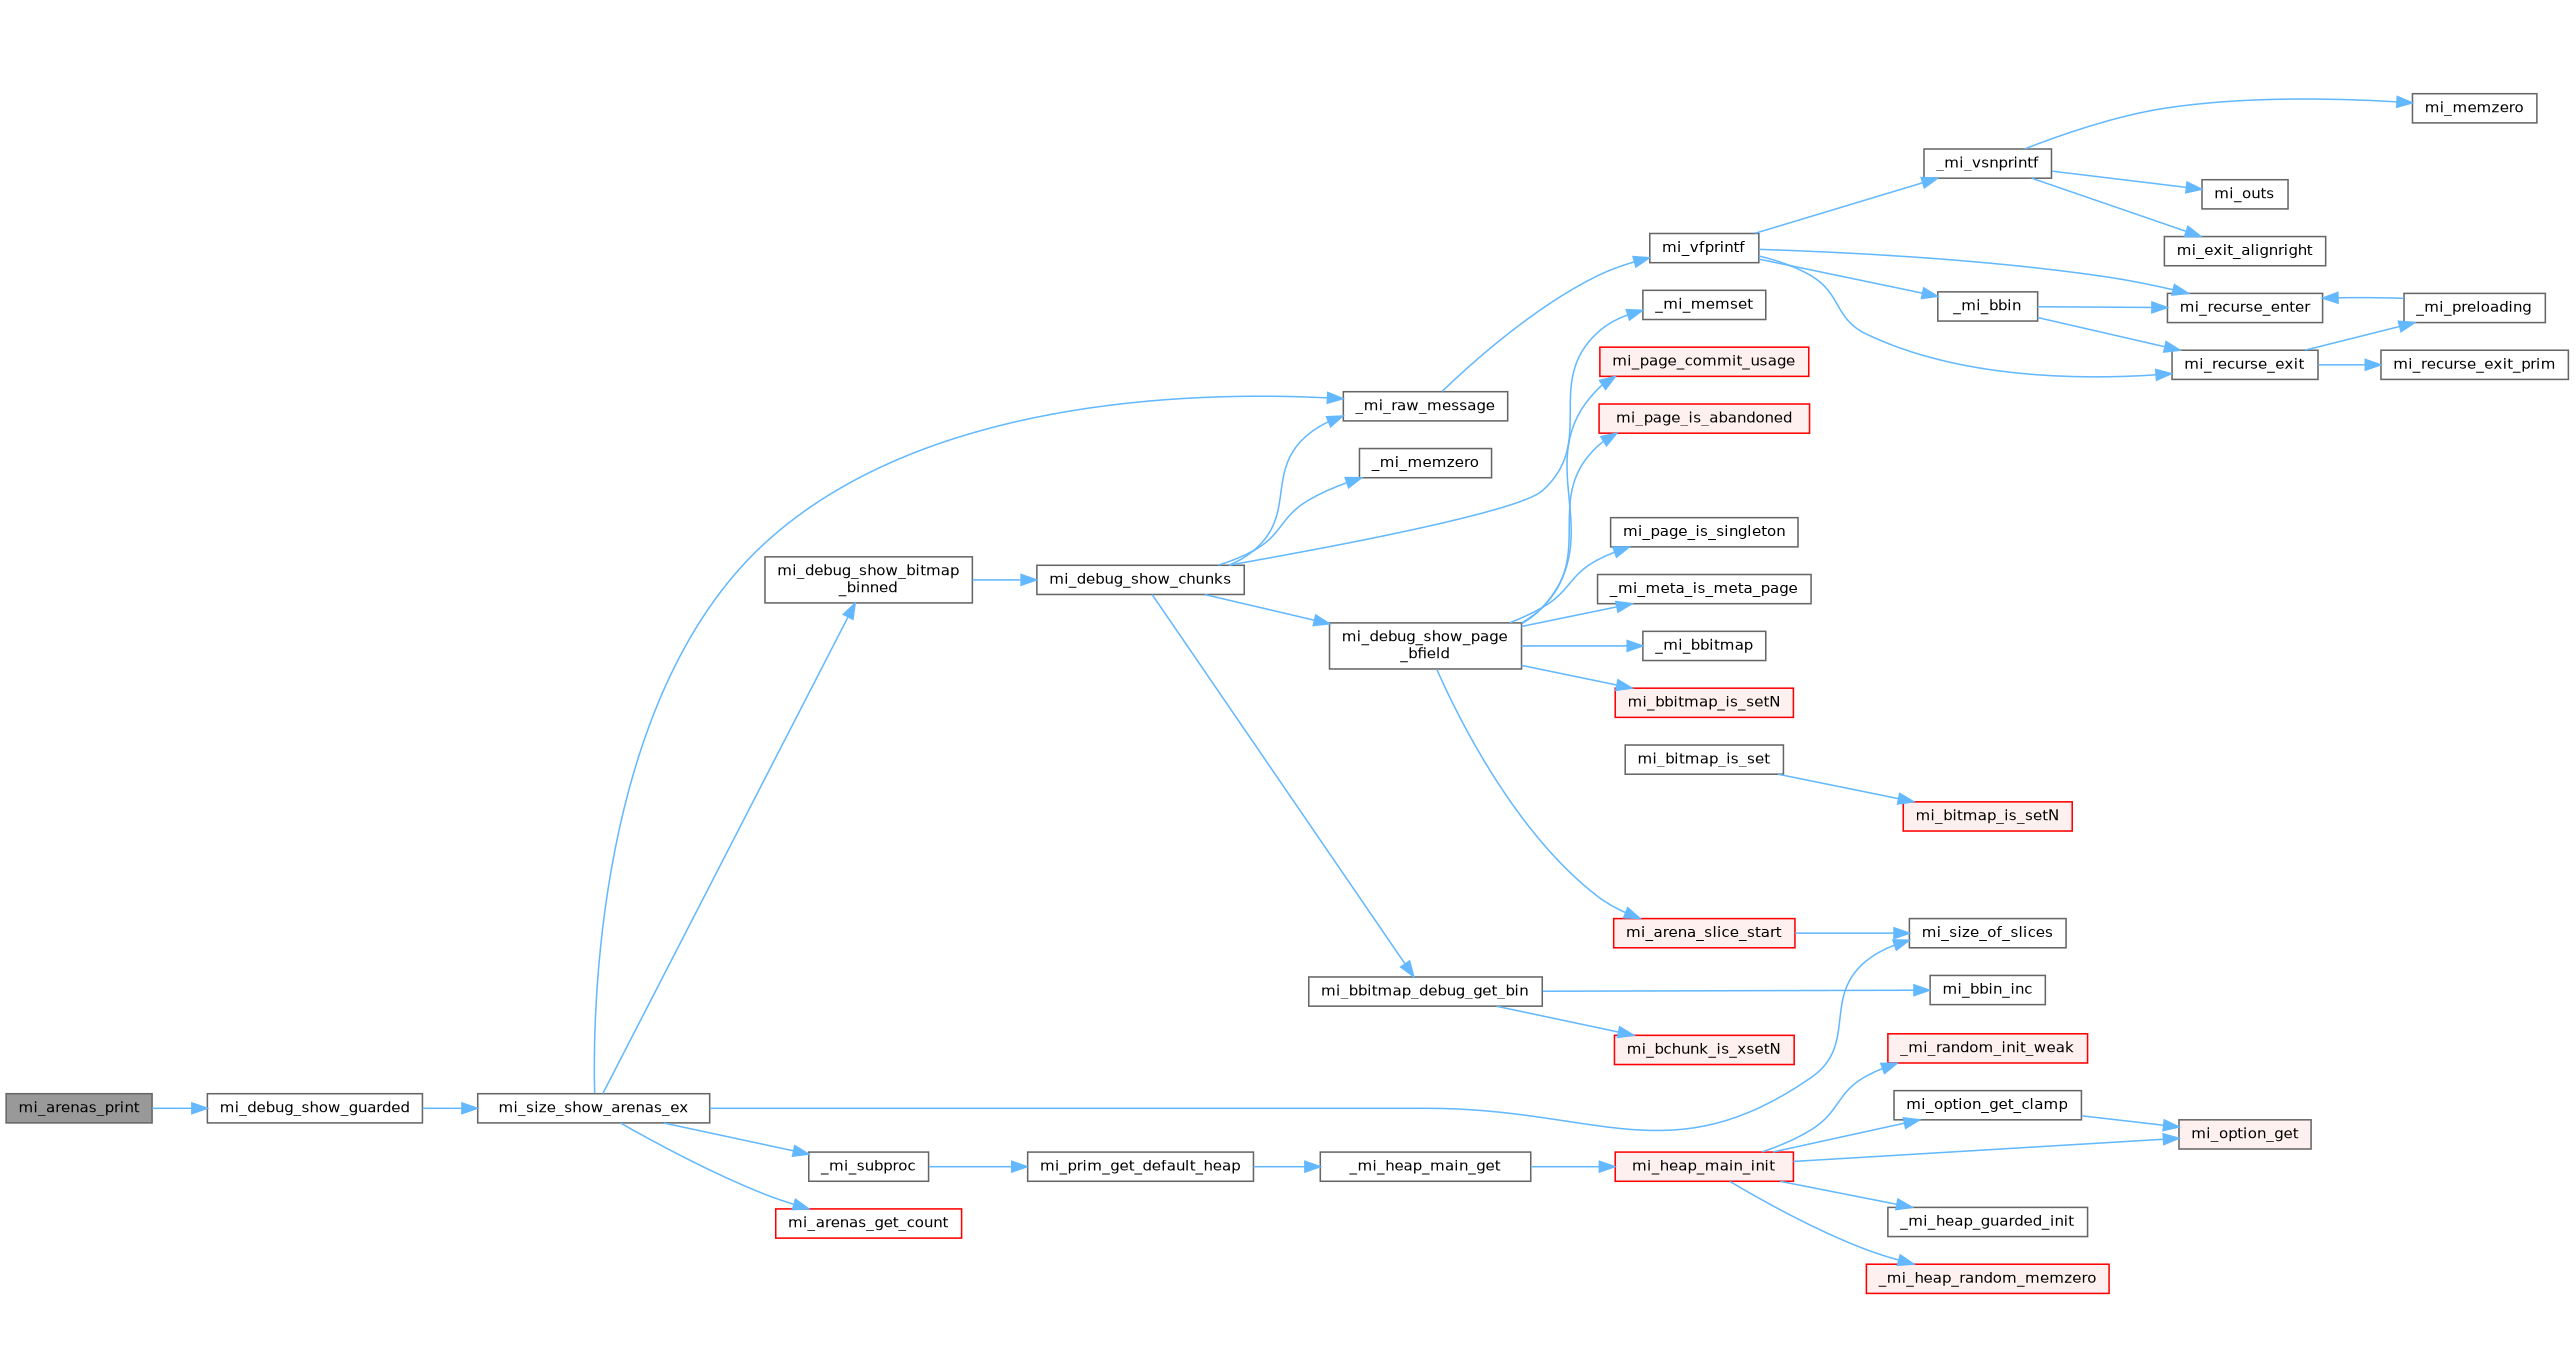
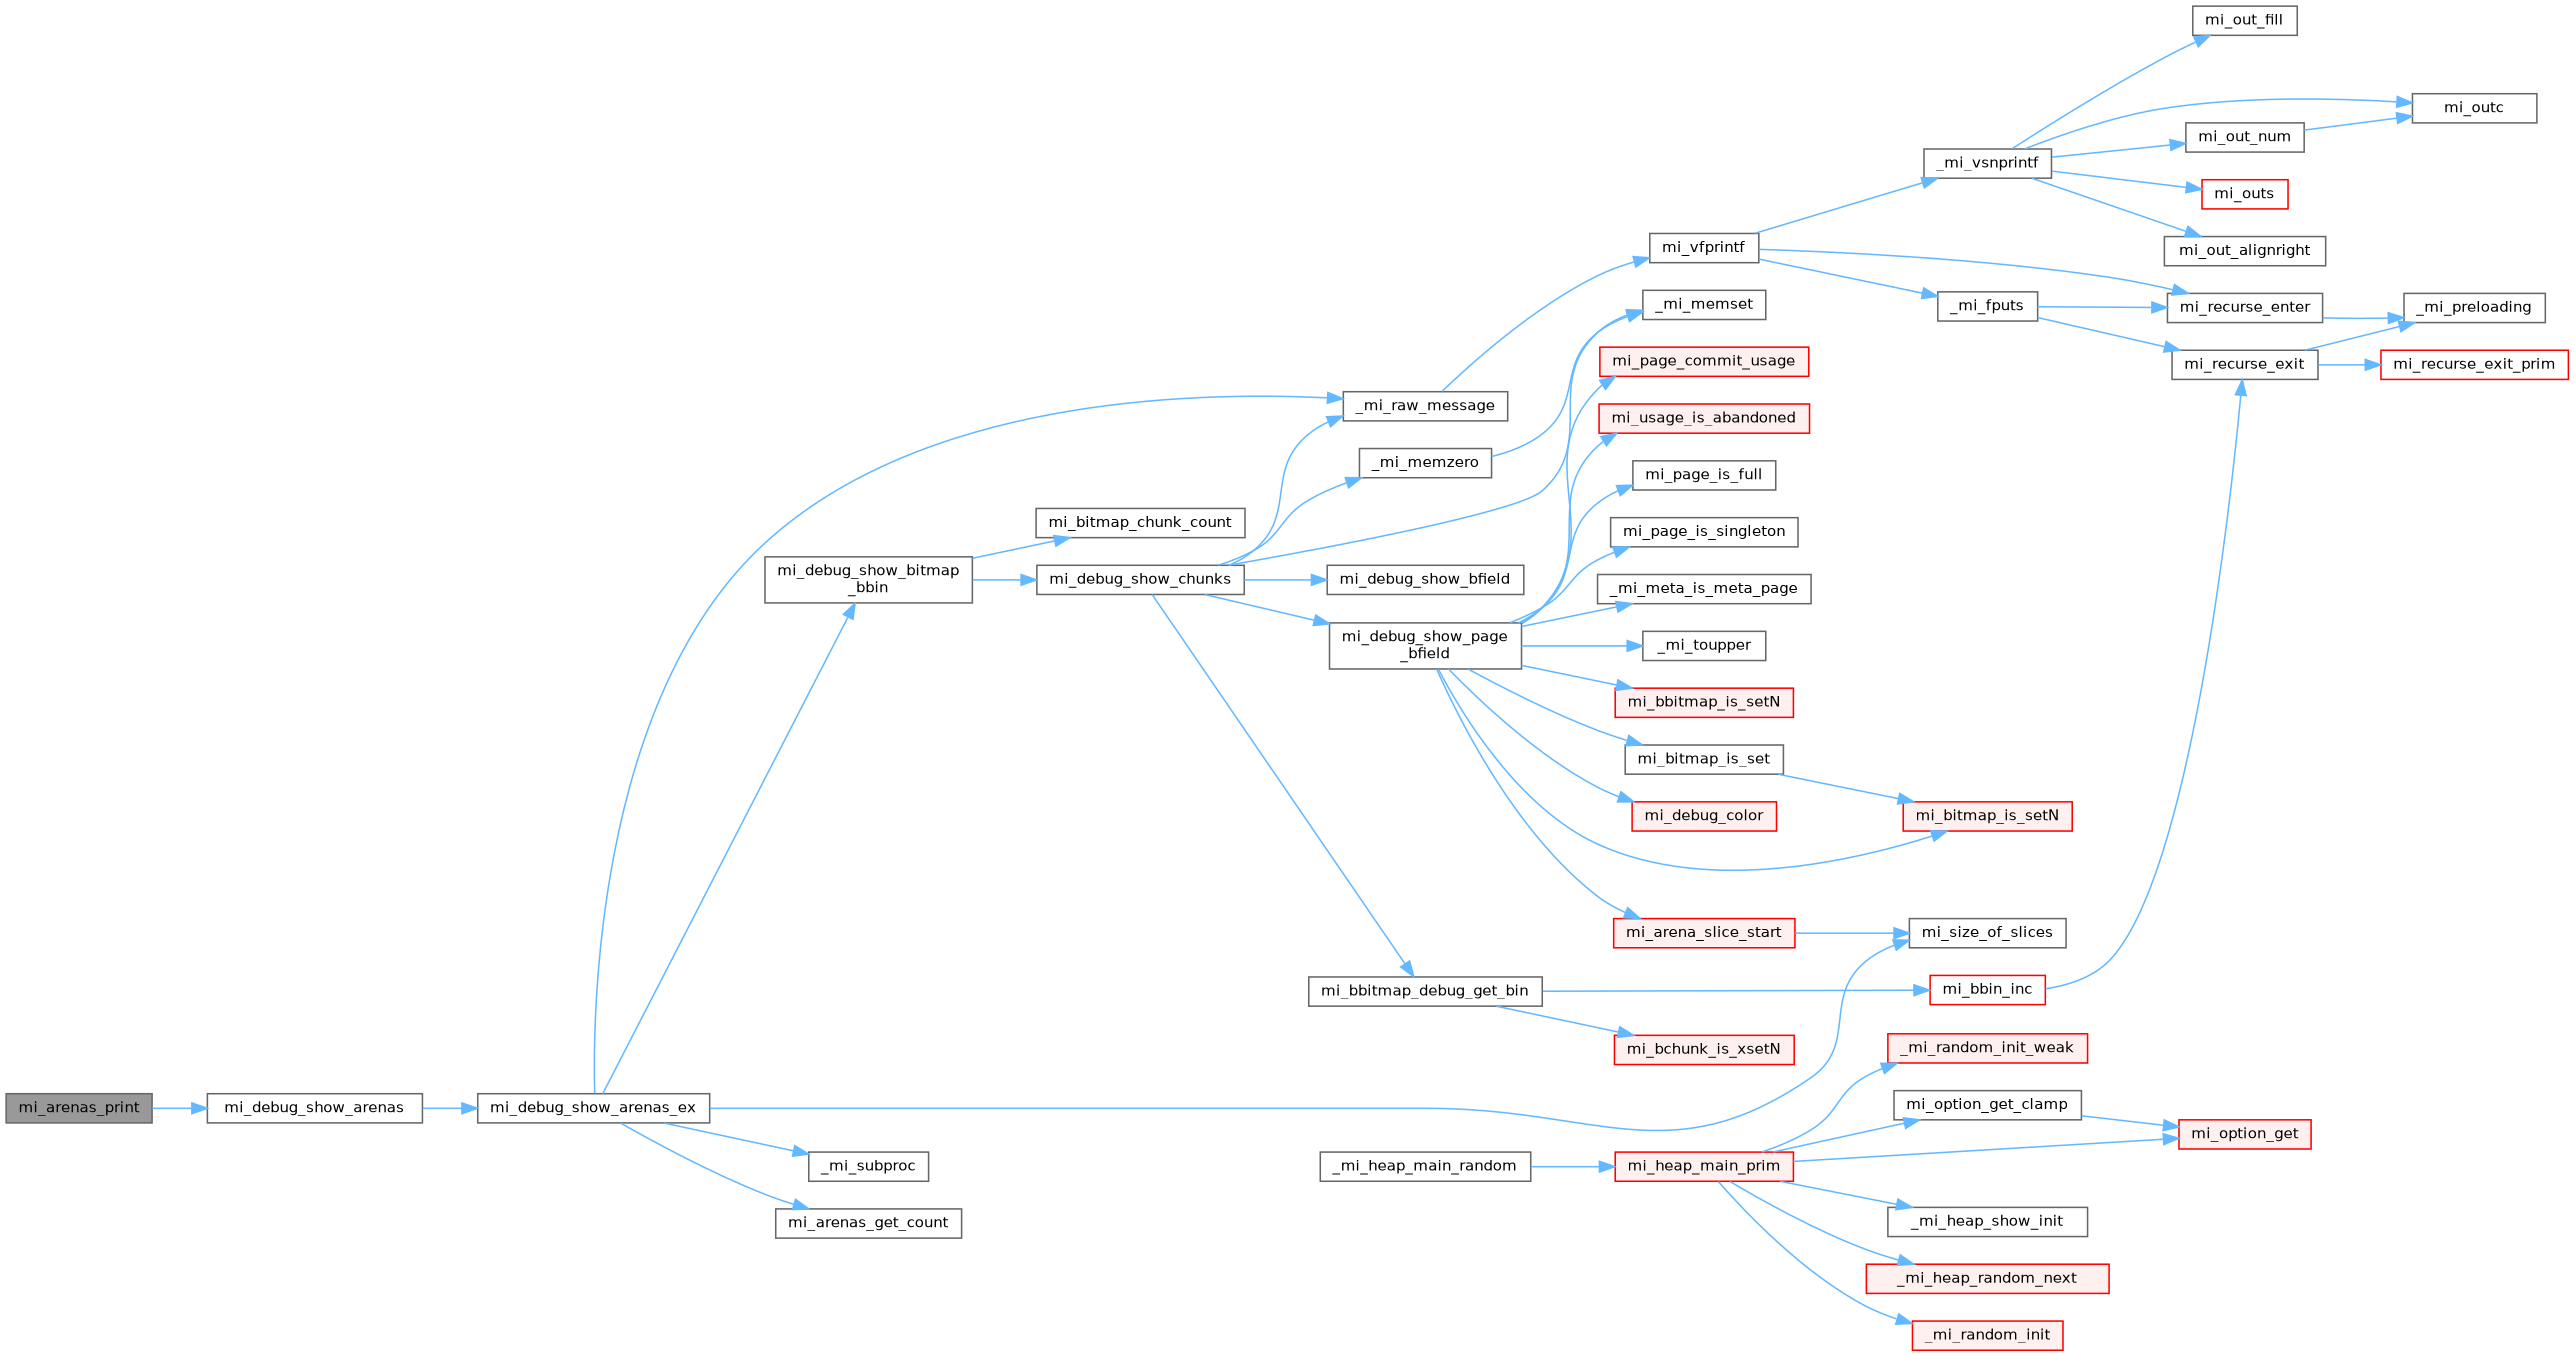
none -> (2245, 21)
(2475, 108) -> (2475, 108)
none -> (2245, 137)
(2245, 194) -> (2245, 194)
(2245, 251) -> (2245, 251)
(2371, 298) -> (2355, 318)
(1988, 306) -> (1988, 306)
(1941, 360) -> (2195, 720)
(2475, 365) -> (2475, 365)
none -> (1560, 413)
(1704, 419) -> (1704, 419)
none -> (1704, 475)
none -> (1141, 523)
(869, 580) -> (869, 580)
none -> (1426, 580)
(1704, 646) -> (1704, 646)
none -> (1546, 708)
none -> (1704, 816)
none -> (1646, 860)
(1988, 990) -> (1988, 990)
(315, 1108) -> (315, 1108)
(594, 1108) -> (594, 1108)
(2245, 1134) -> (2245, 1134)
(1141, 1167) -> none
(1426, 1167) -> (1426, 1167)
(1704, 1167) -> (1704, 1167)
(1988, 1222) -> (1988, 1222)
(869, 1224) -> (869, 1224)
(1988, 1279) -> (1988, 1279)
none -> (1988, 1336)
